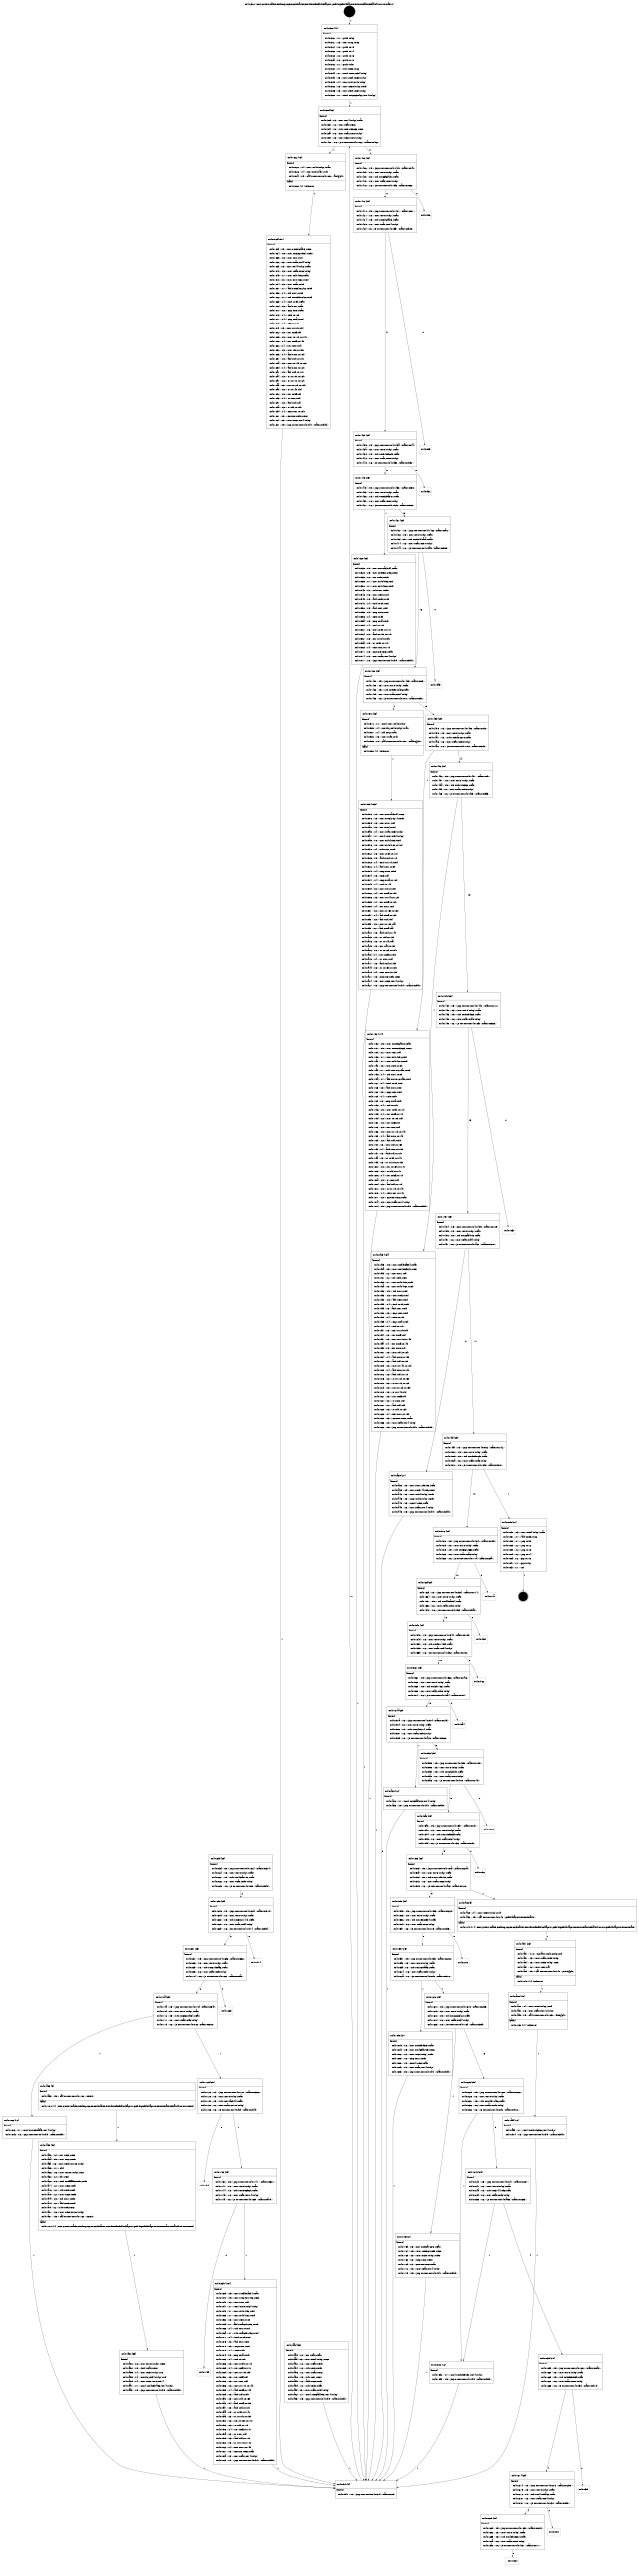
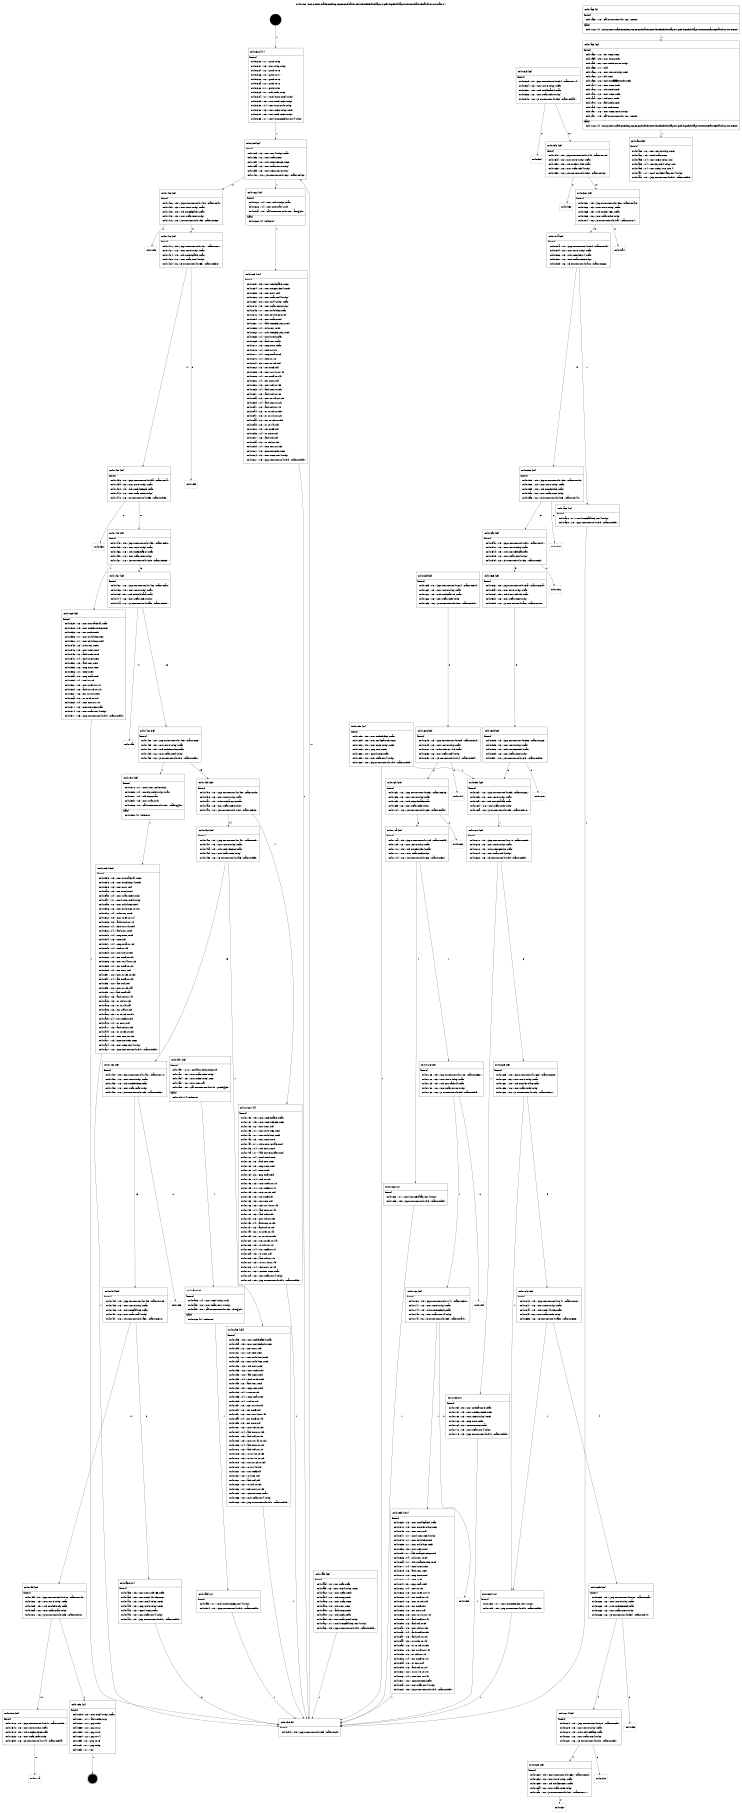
(457, 1570) -> none
(547, 1915) -> none
(421, 2005) -> (444, 768)
(223, 2475) -> none
